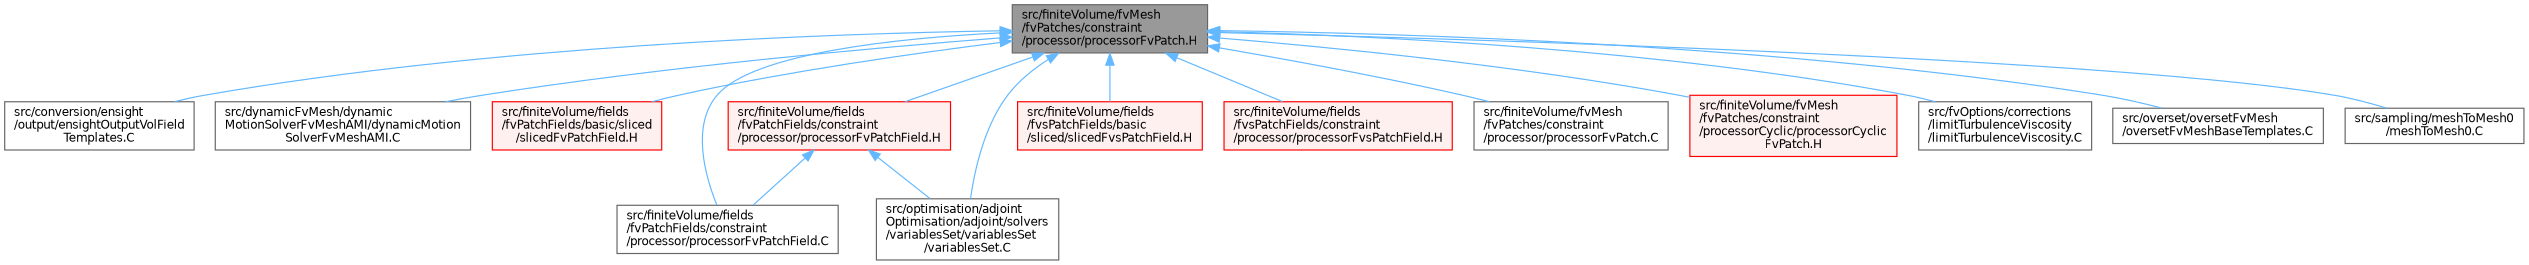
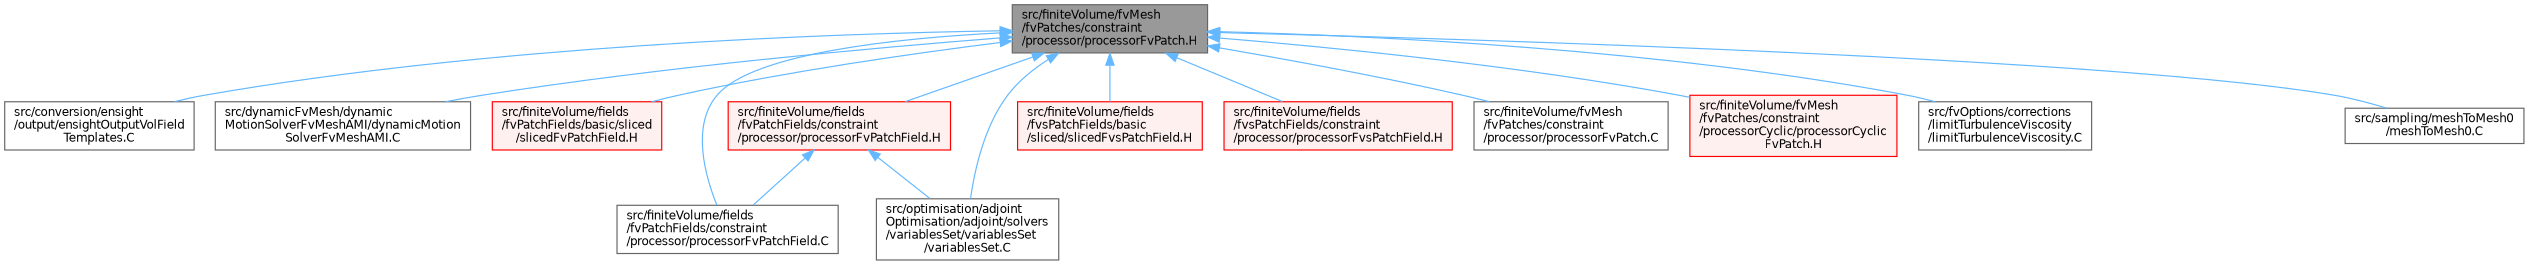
(2218, 126) -> none
